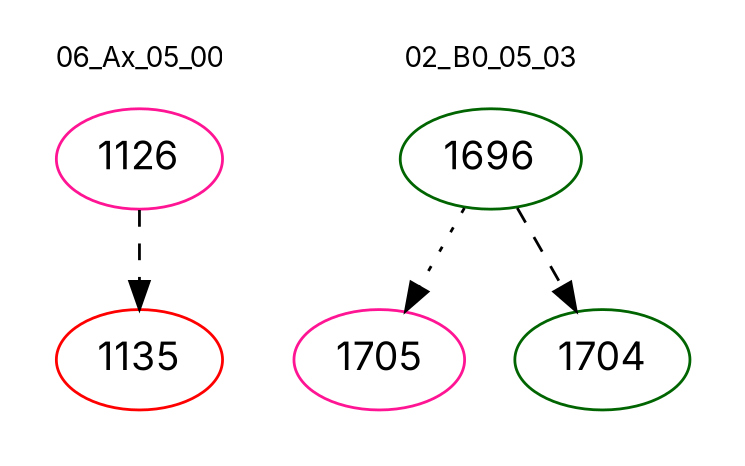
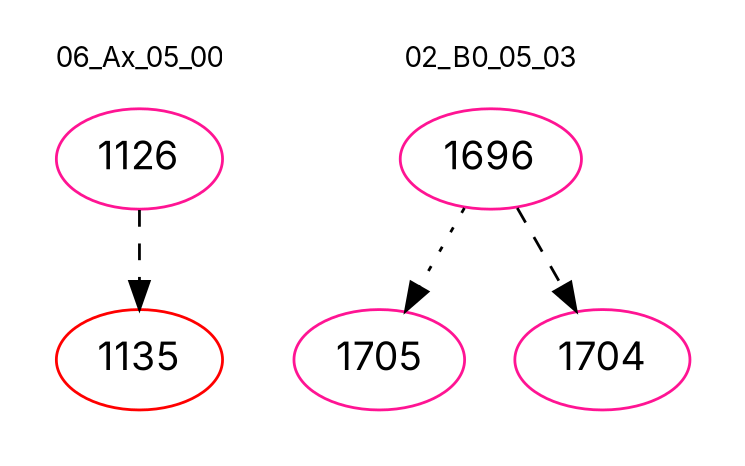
(491, 159) -> (491, 159)
(602, 360) -> (602, 360)
